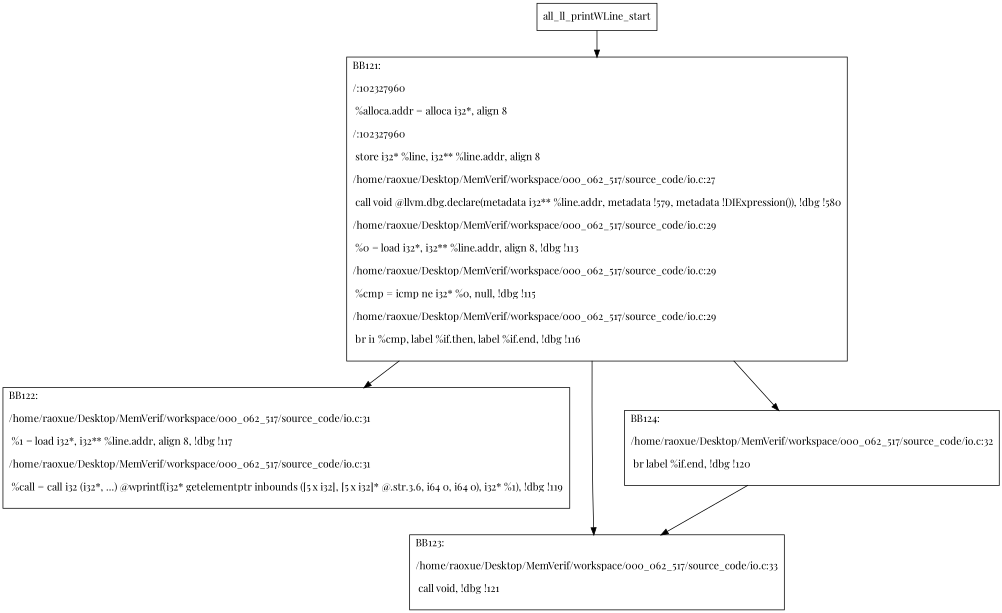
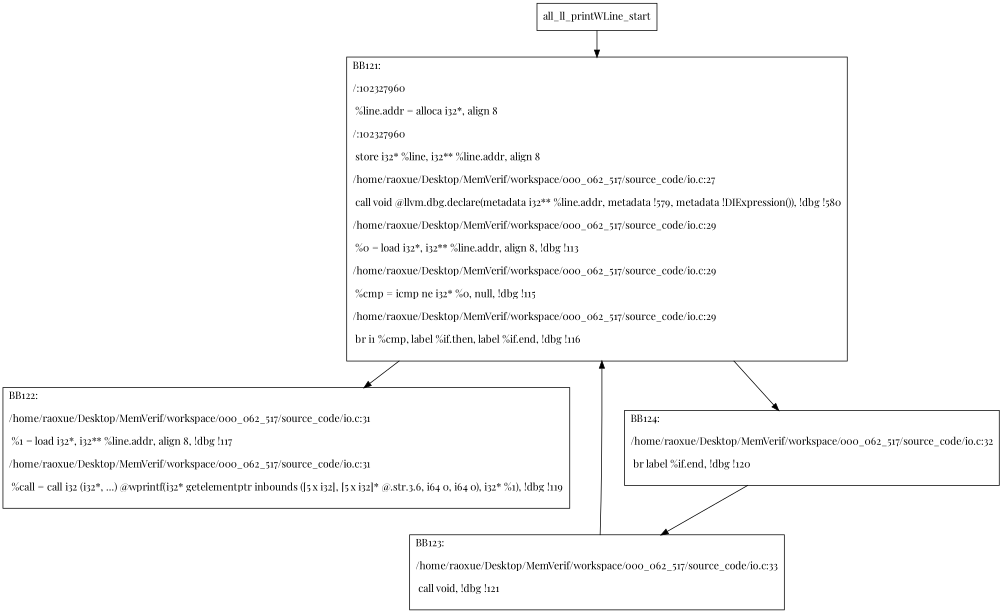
(430, 112) -> (425, 112)
(592, 444) -> (602, 452)
